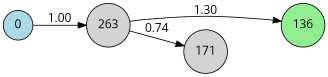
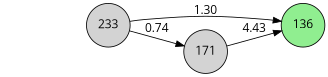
(18, 25) -> none
(108, 25) -> (108, 25)
none -> (250, 40)
